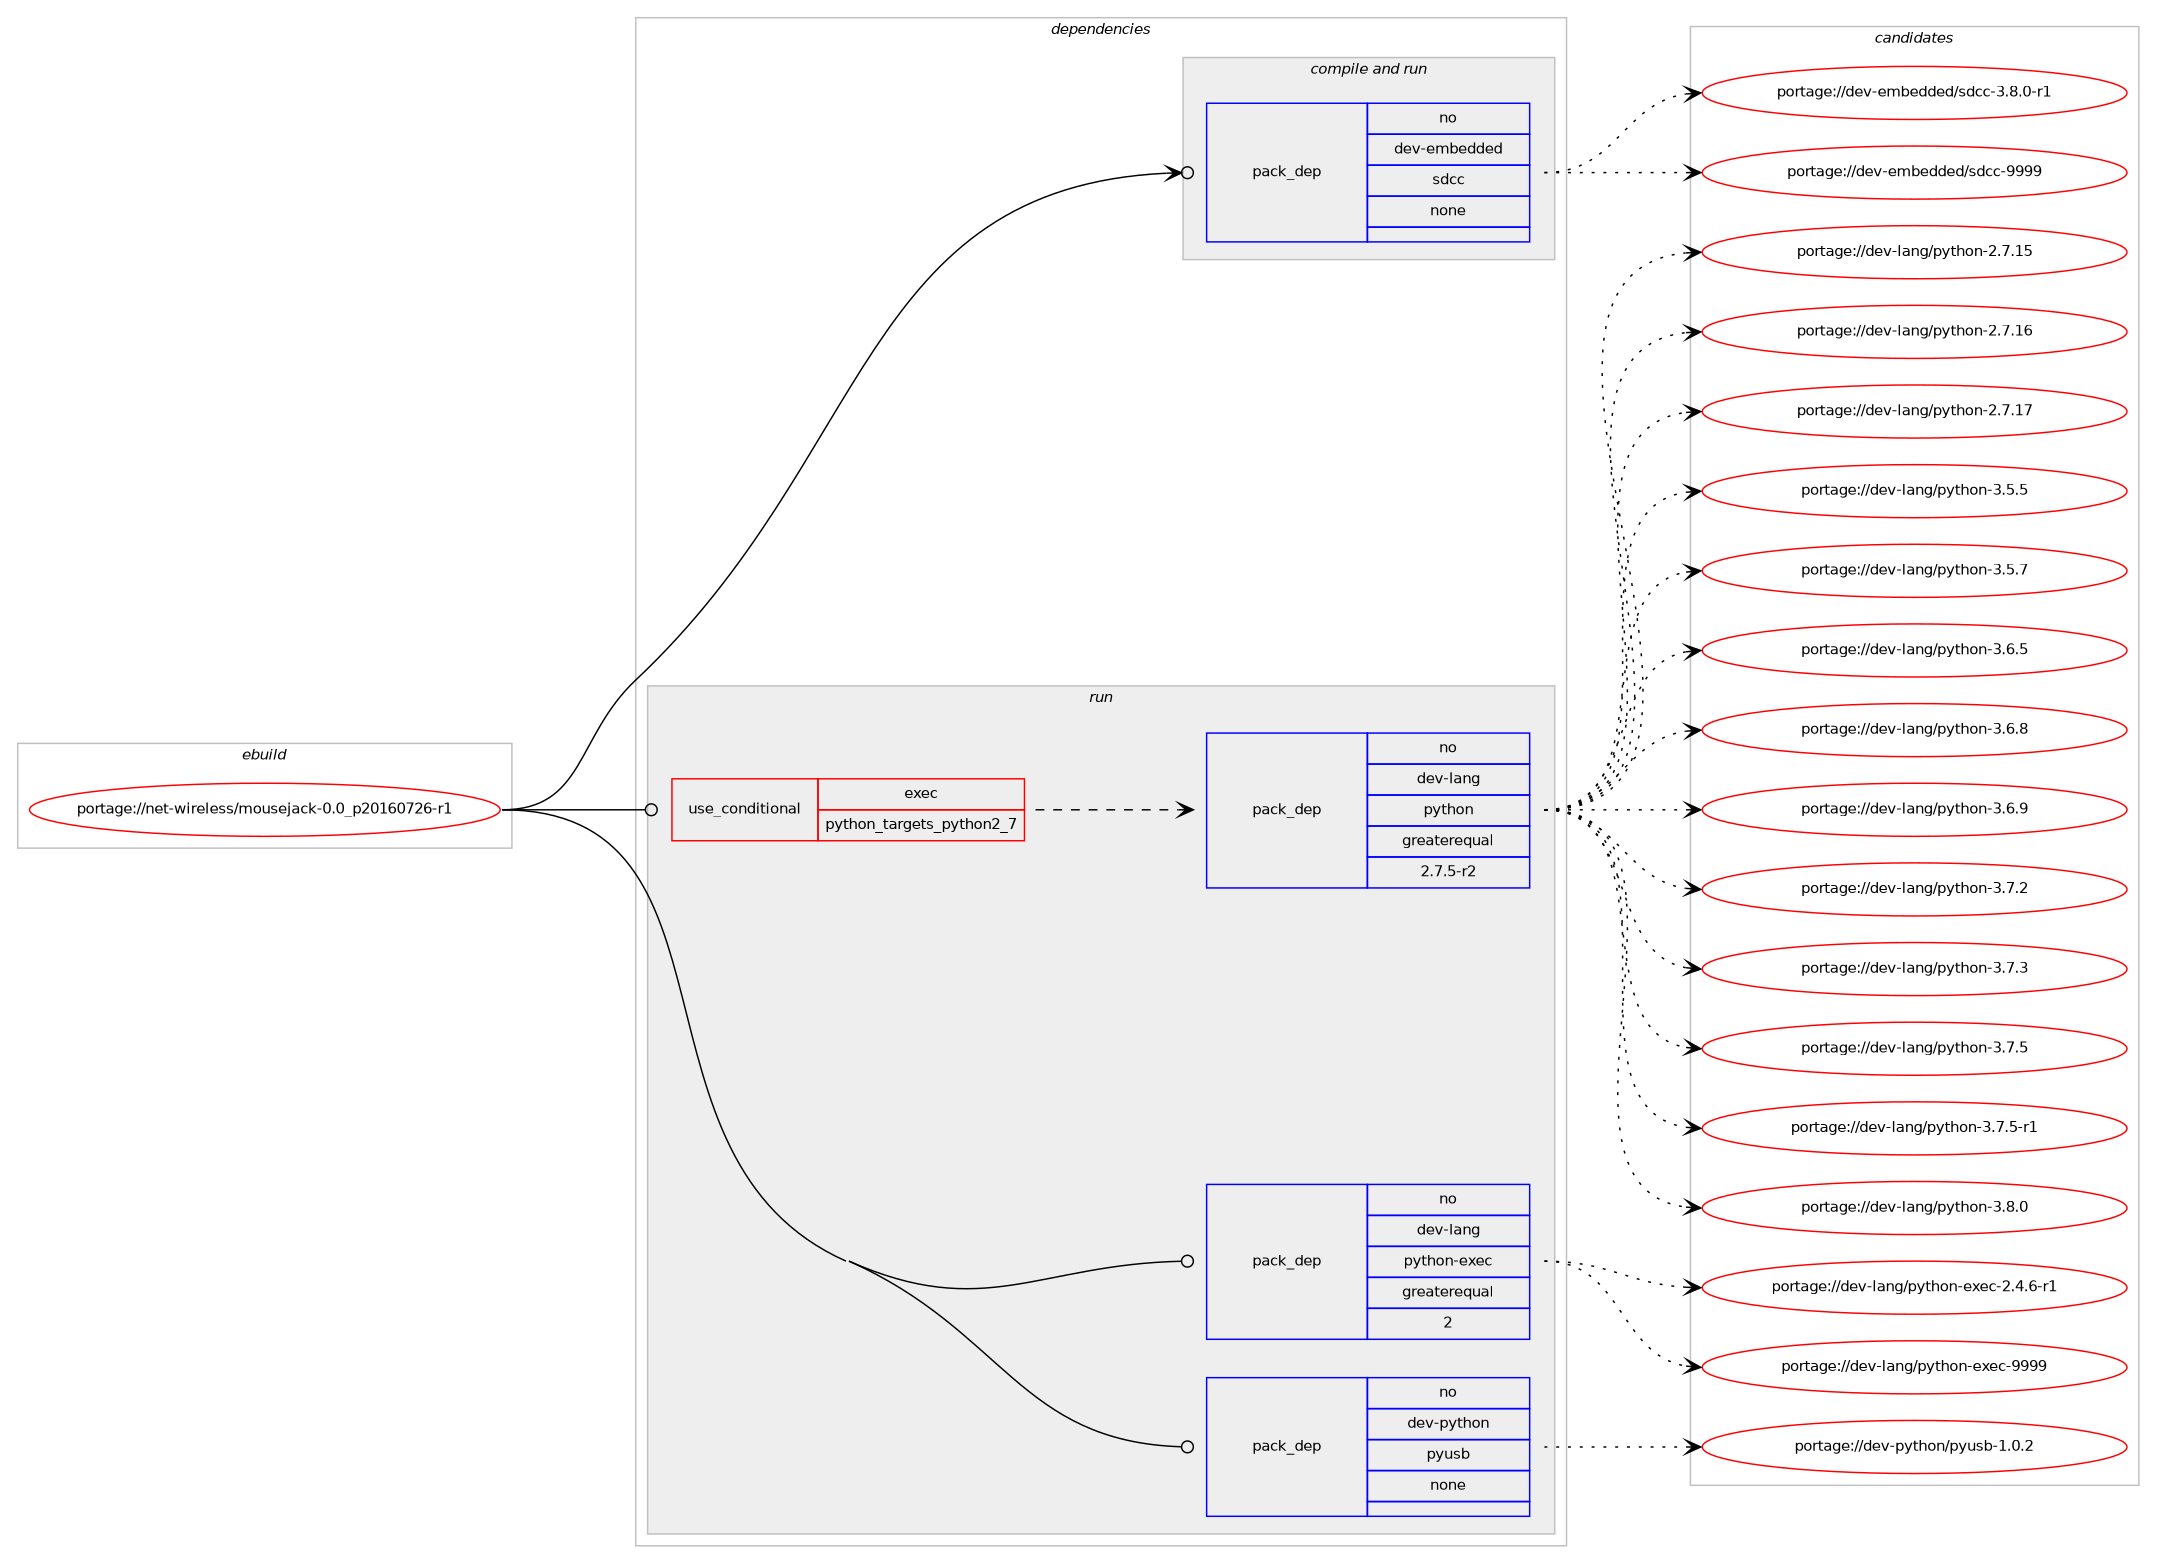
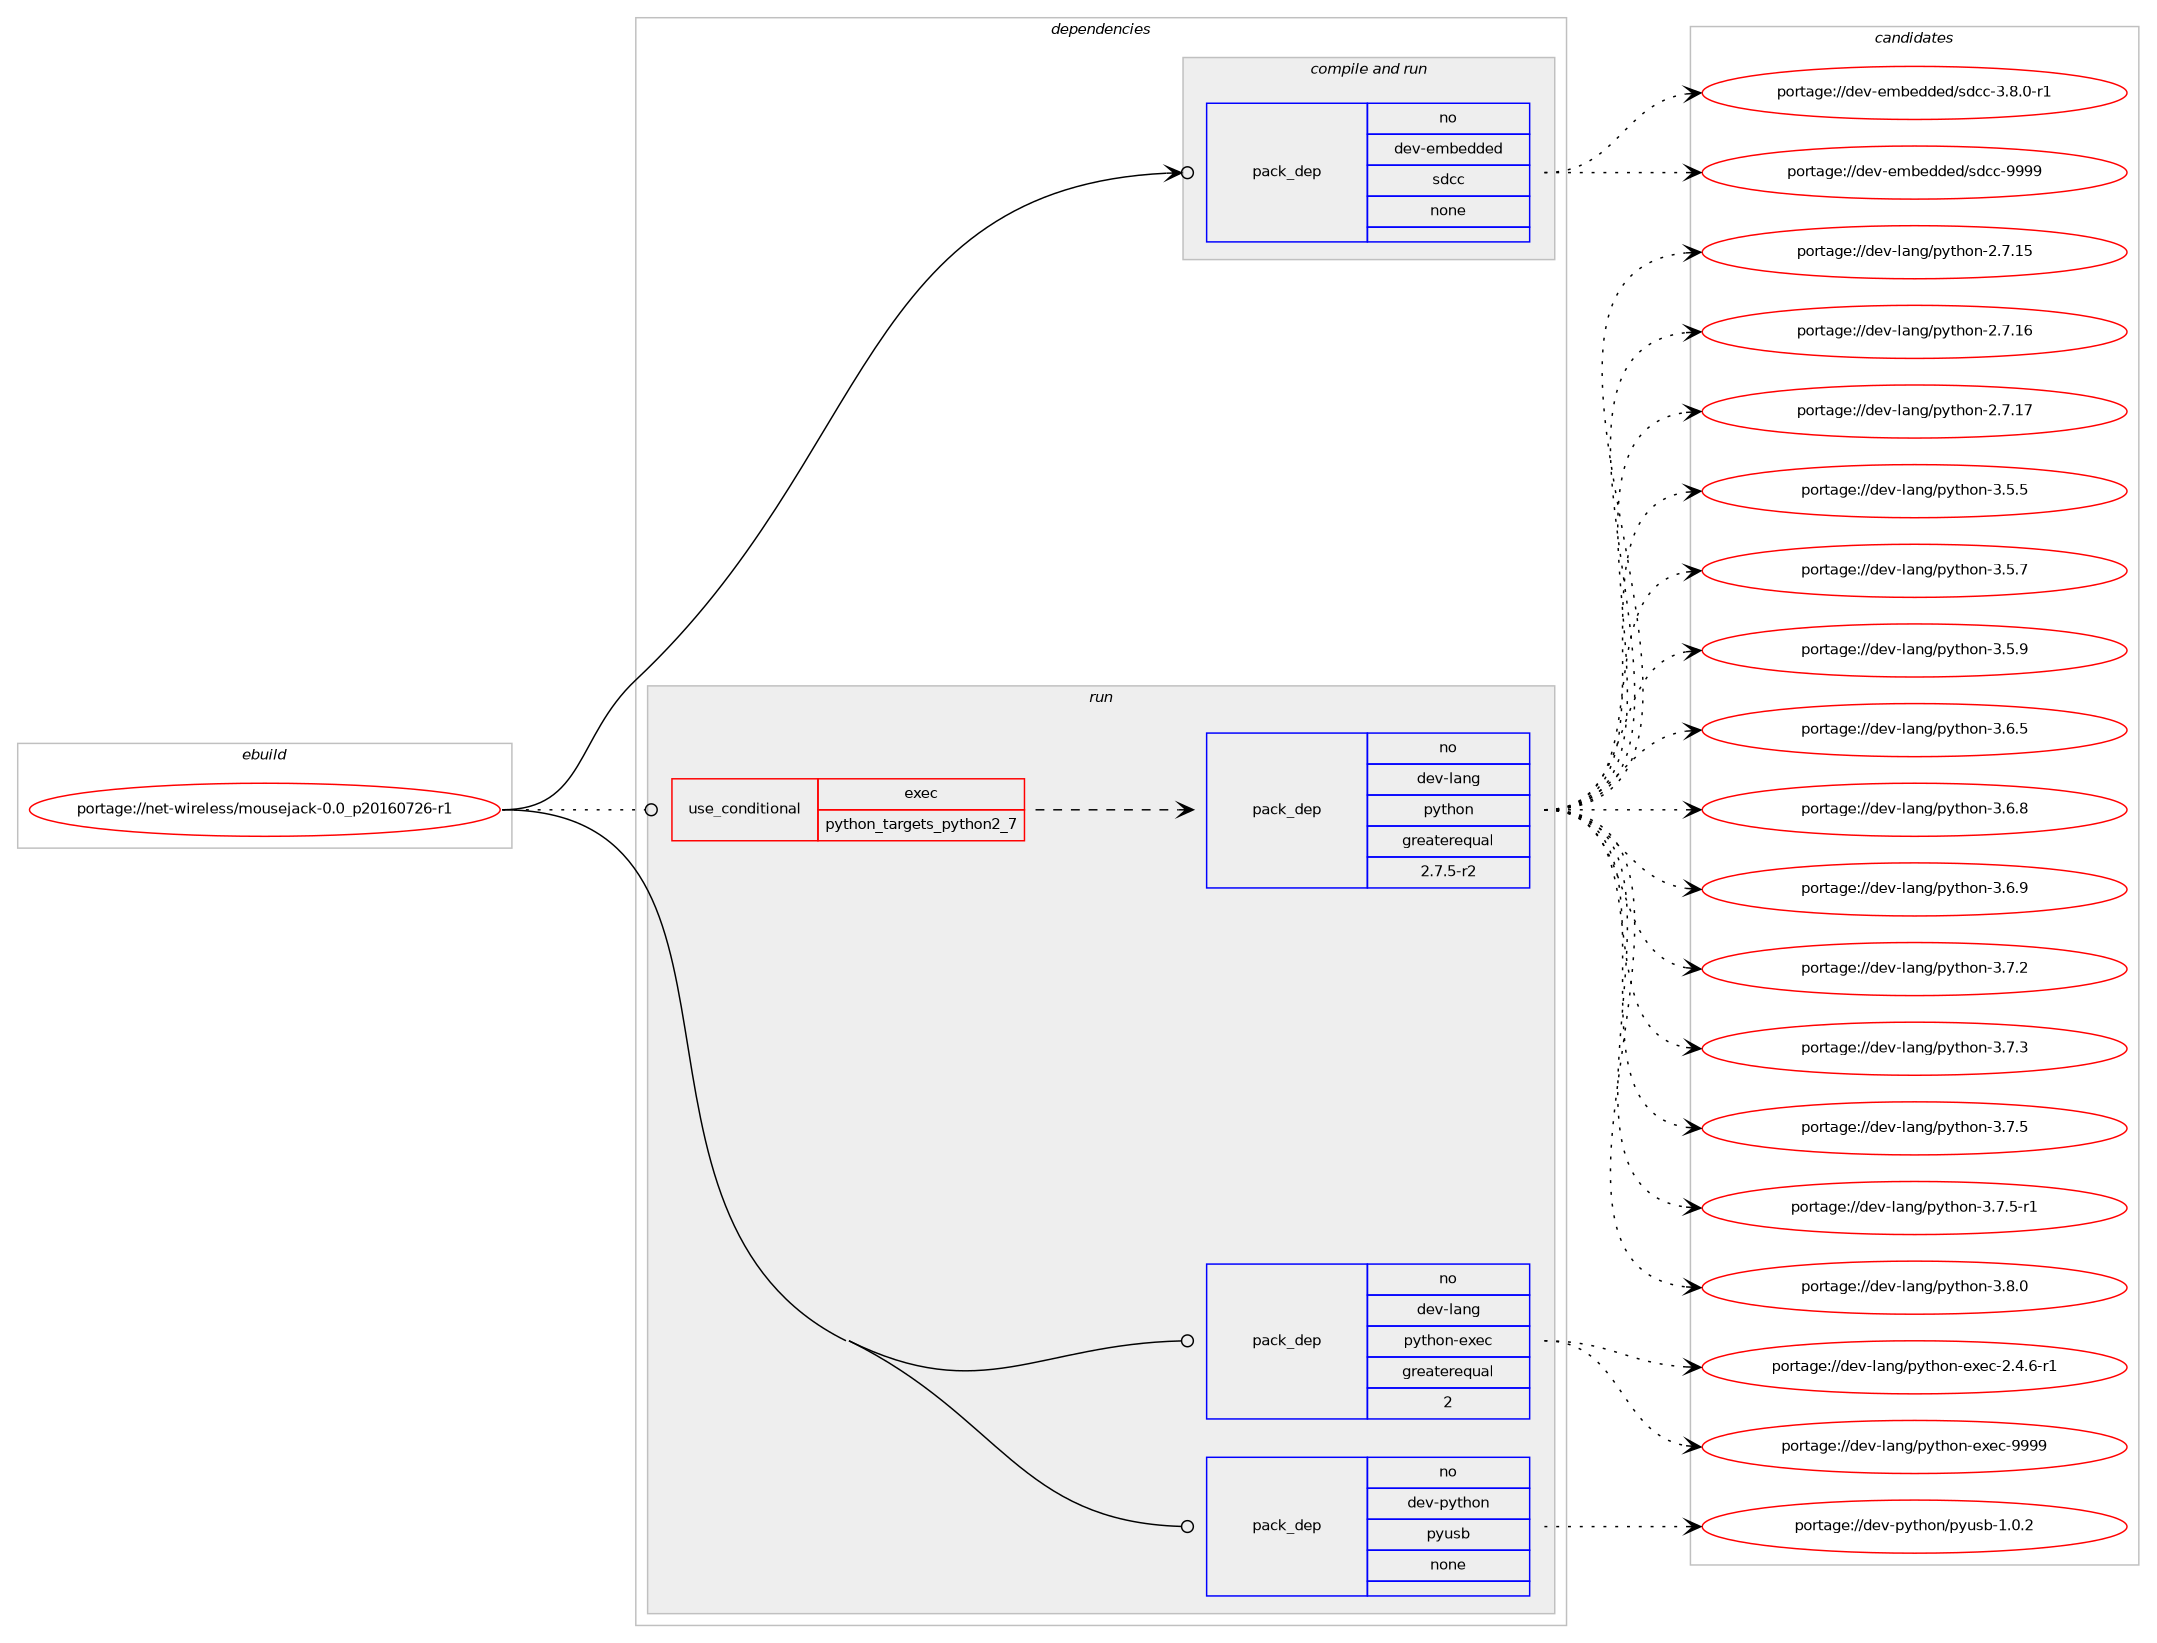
none -> (1915, 650)
(574, 810) -> (574, 810)
